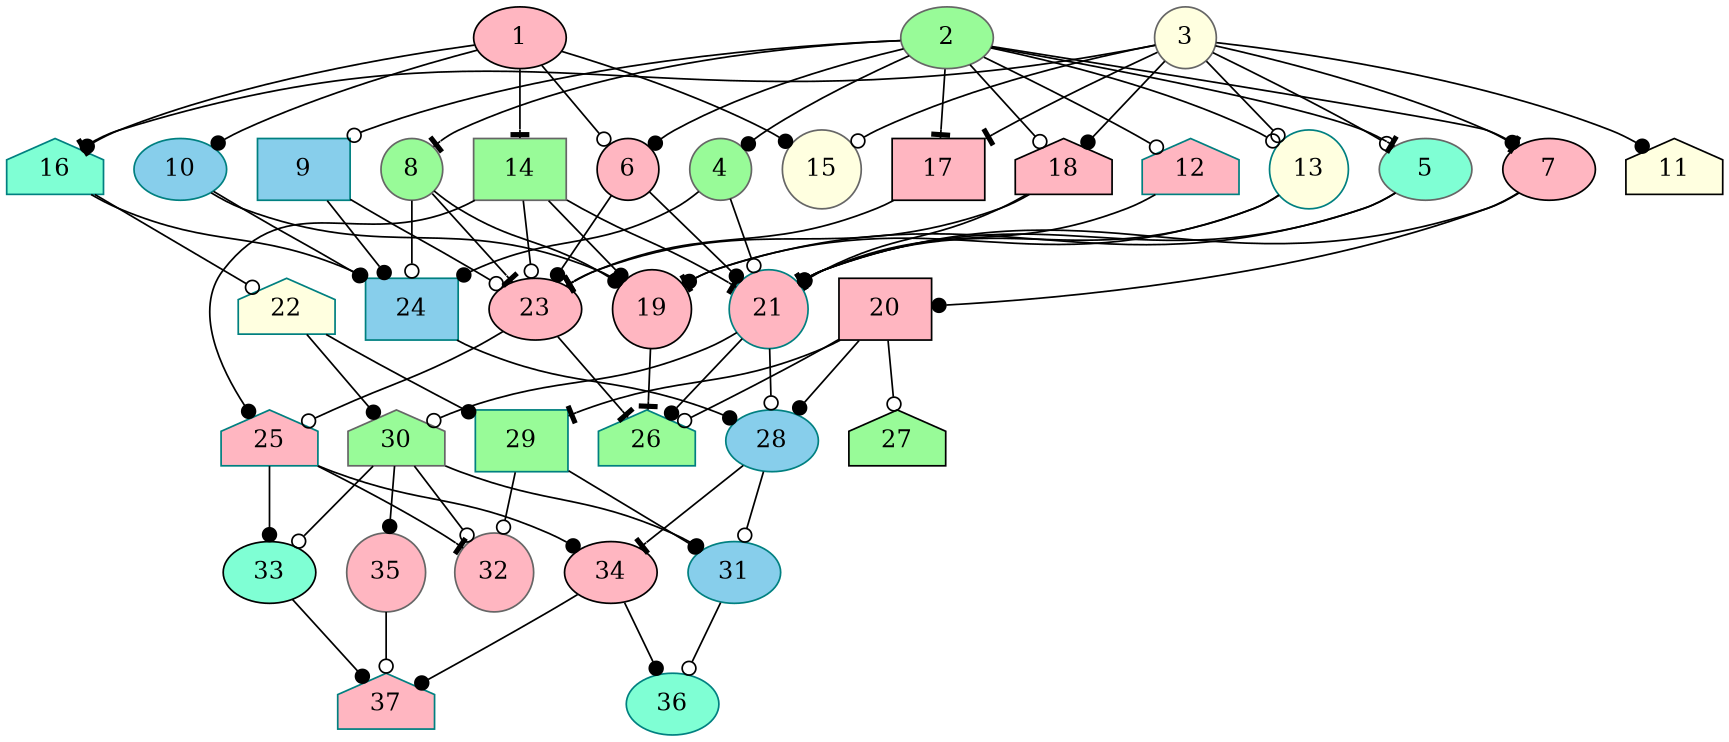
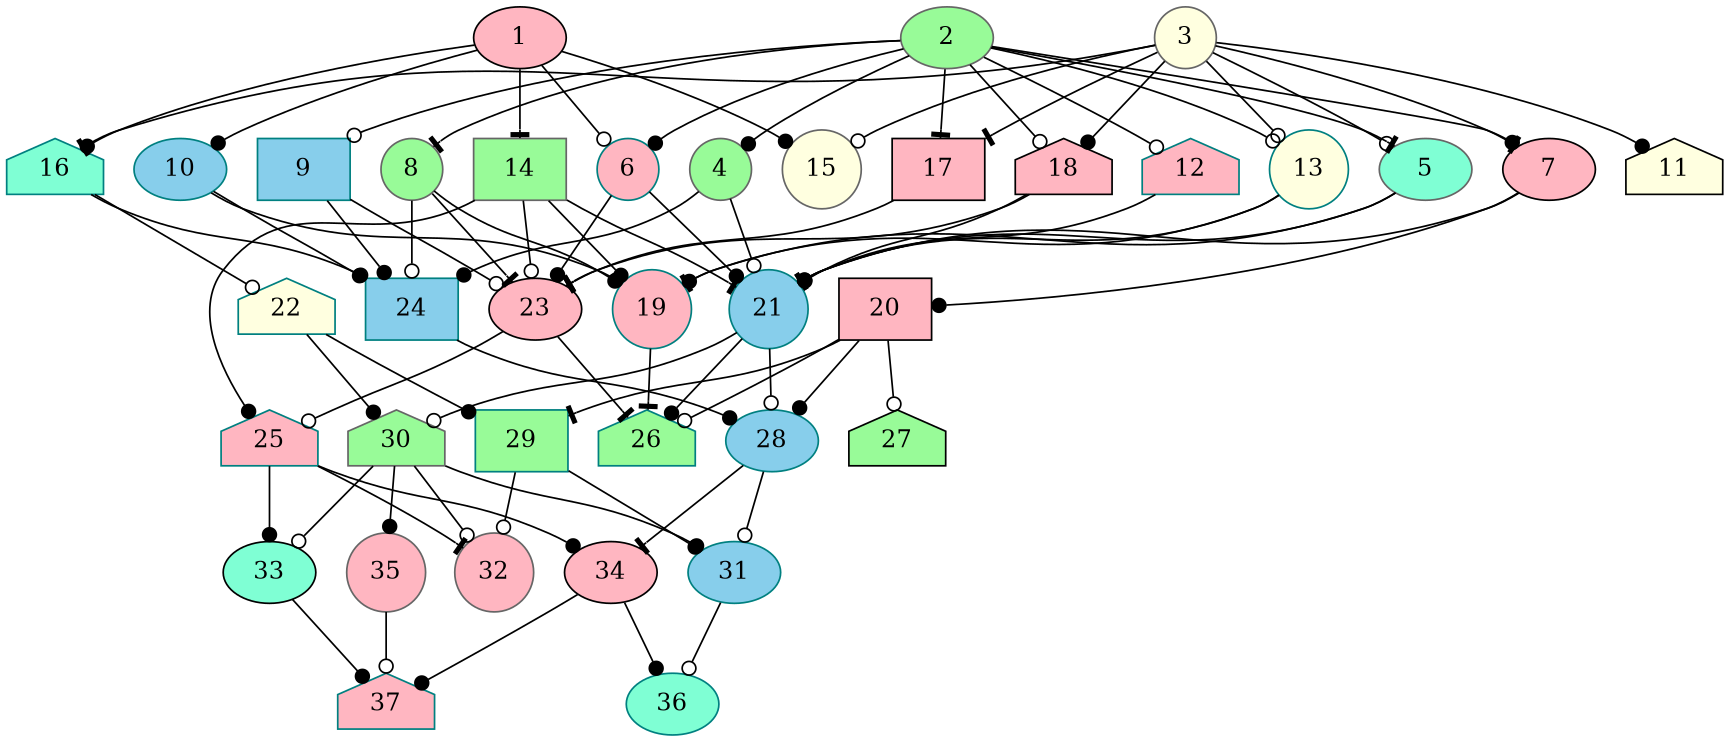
(628, 169) -> (628, 169)
(652, 309) -> (652, 309)
(769, 309) -> (769, 309)
